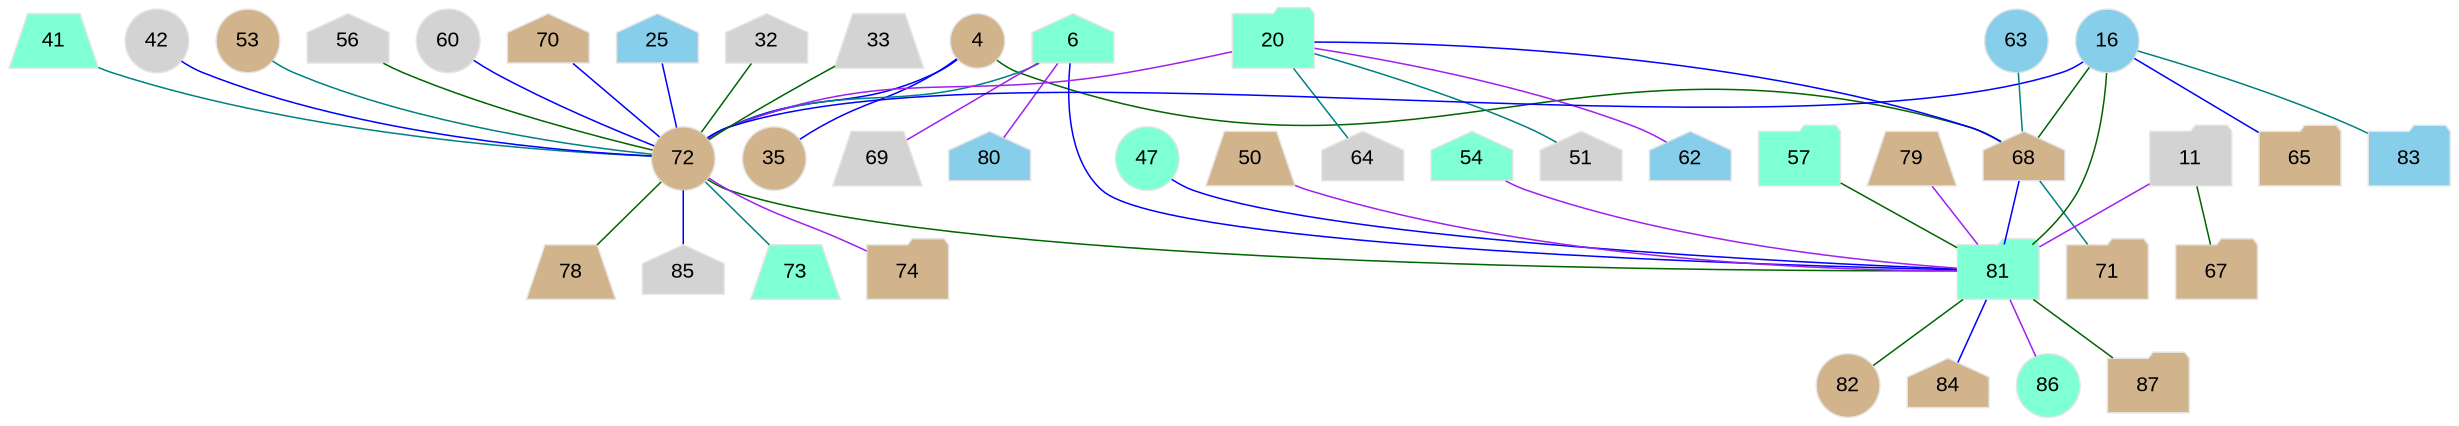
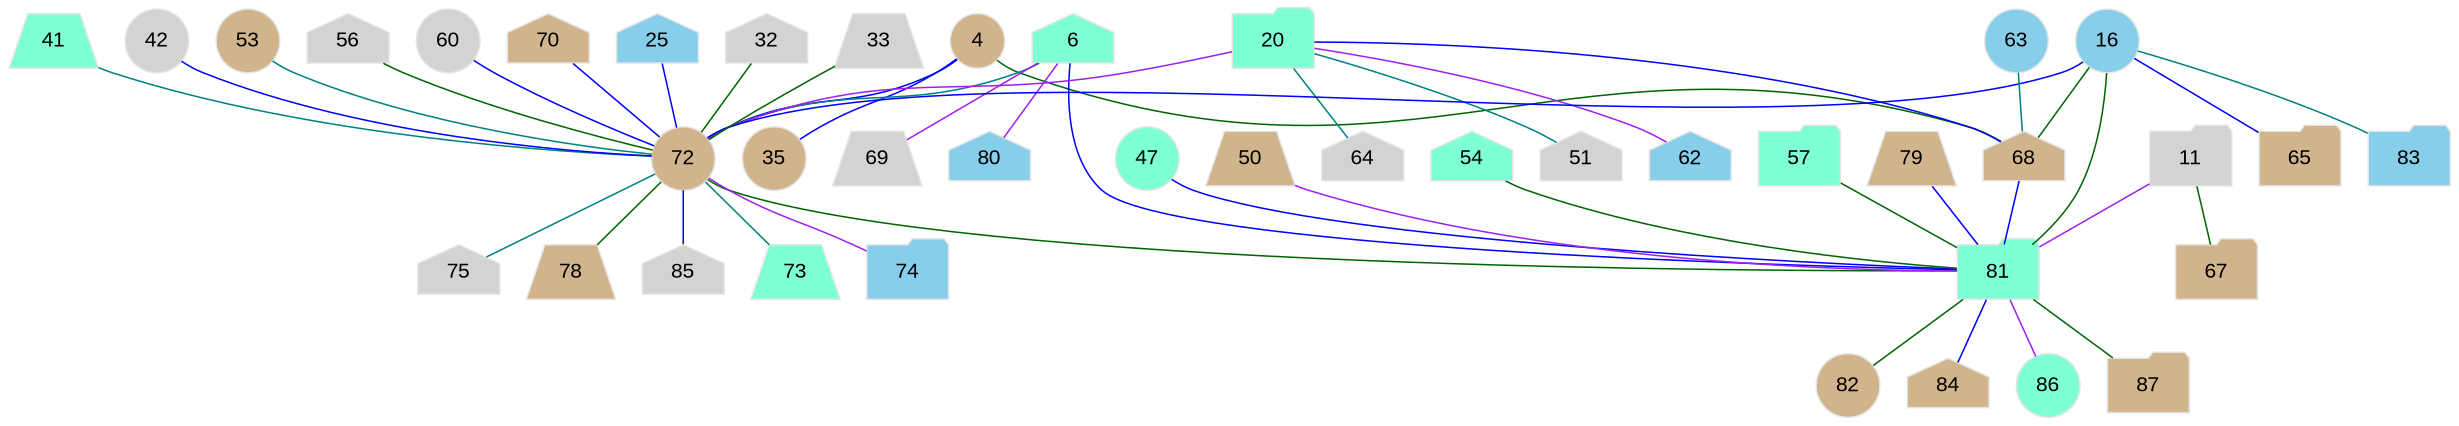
(1955, 215) -> (1955, 215)
(1728, 240) -> (1728, 240)
none -> (459, 272)
(908, 272) -> (908, 272)
(2107, 272) -> none
